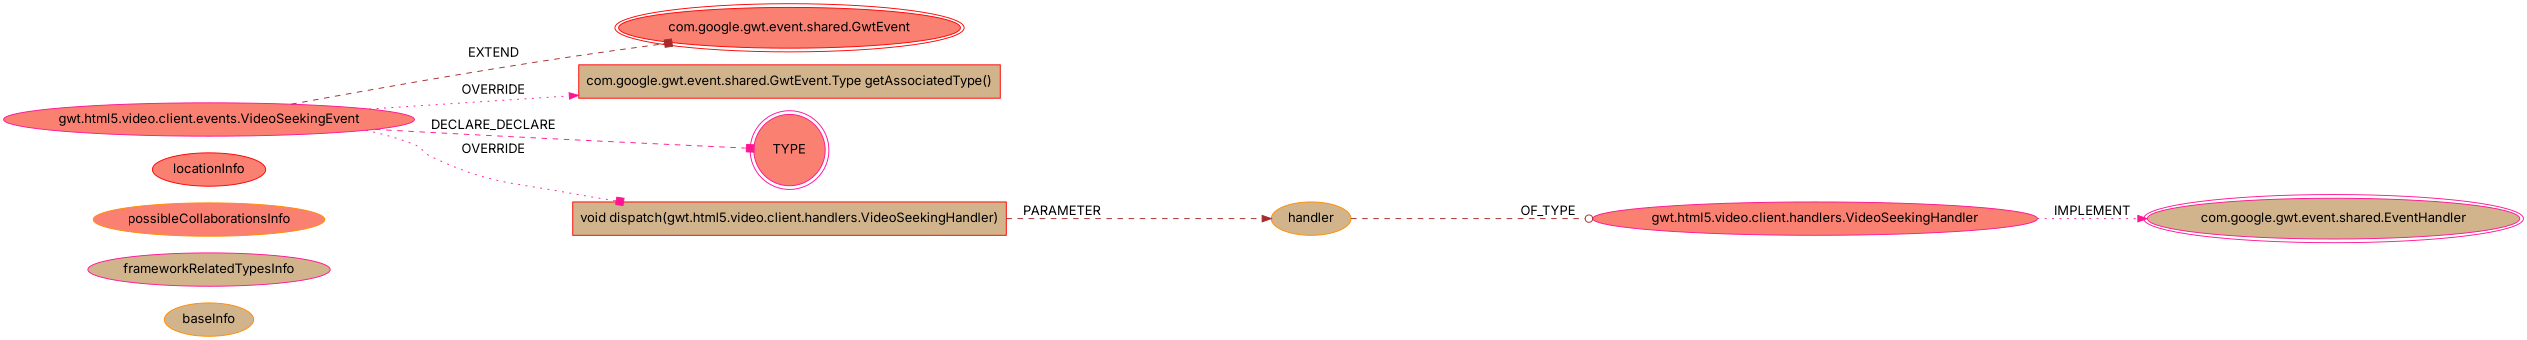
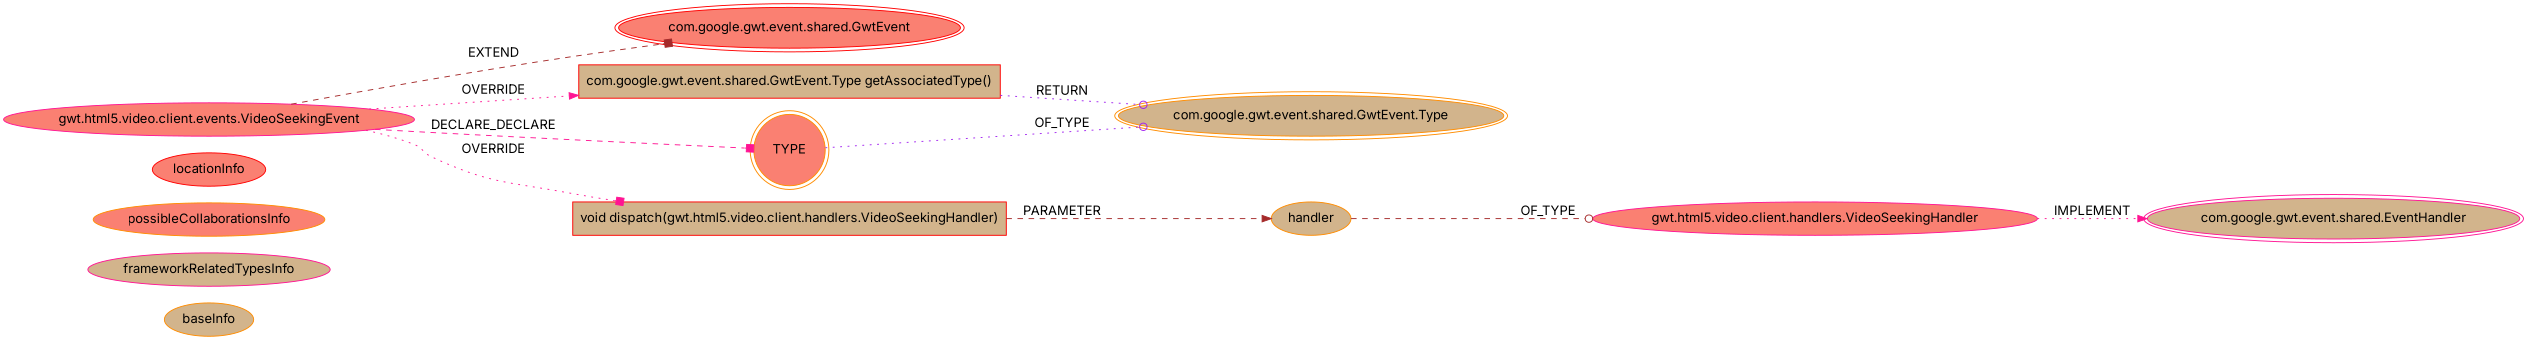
none -> (1311, 116)
(790, 150) -> (790, 150)
